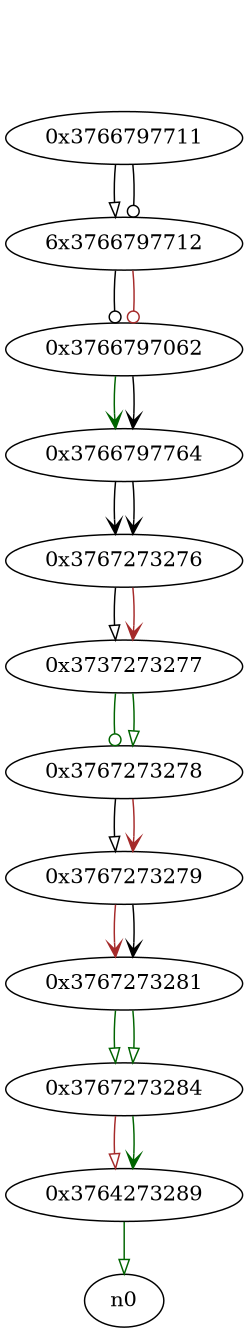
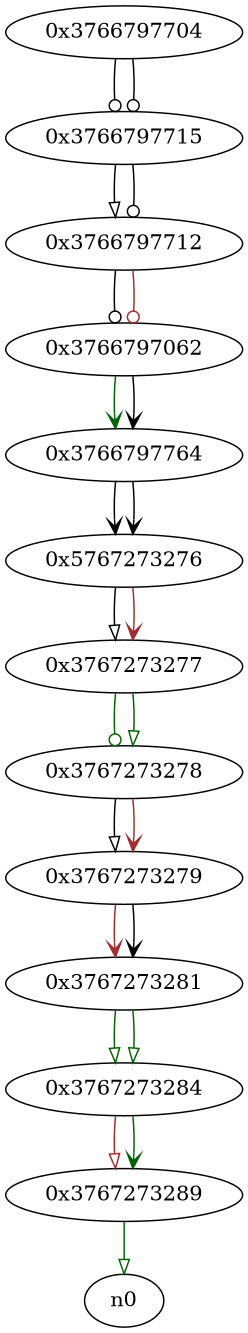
none -> (124, 32)
(124, 138) -> (124, 138)
(124, 244) -> (124, 244)
(124, 561) -> (124, 561)
(124, 666) -> (124, 666)
(124, 1195) -> (124, 1195)
